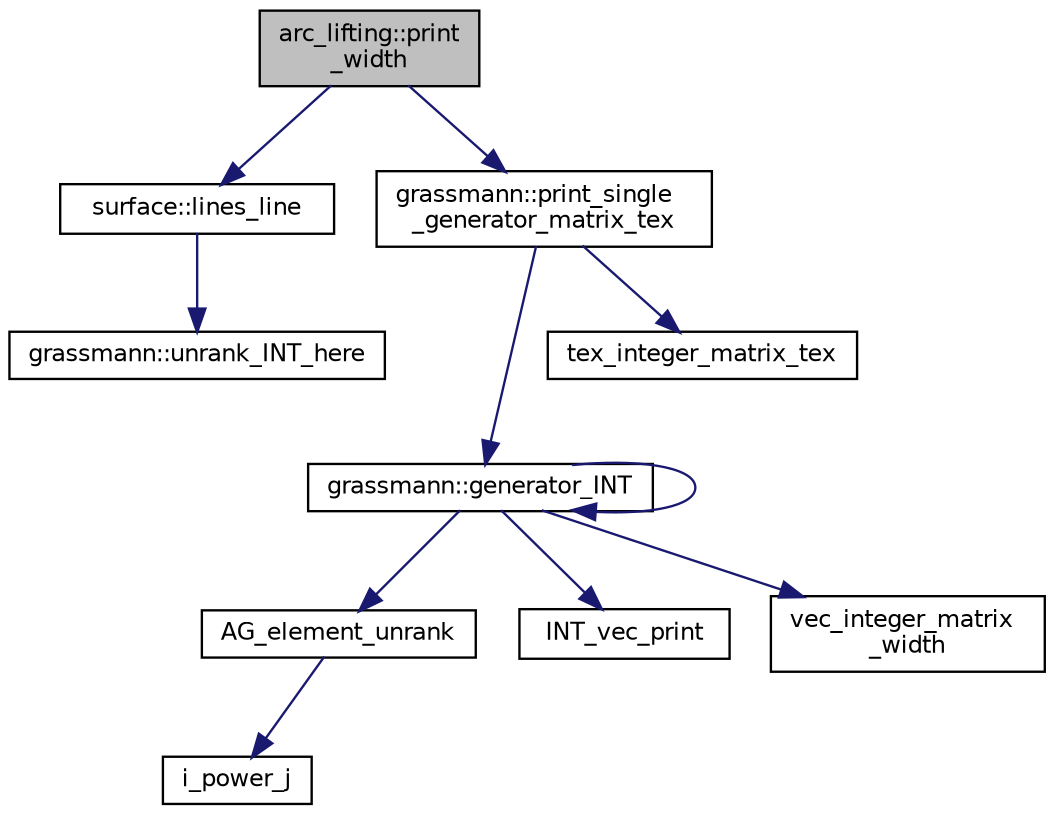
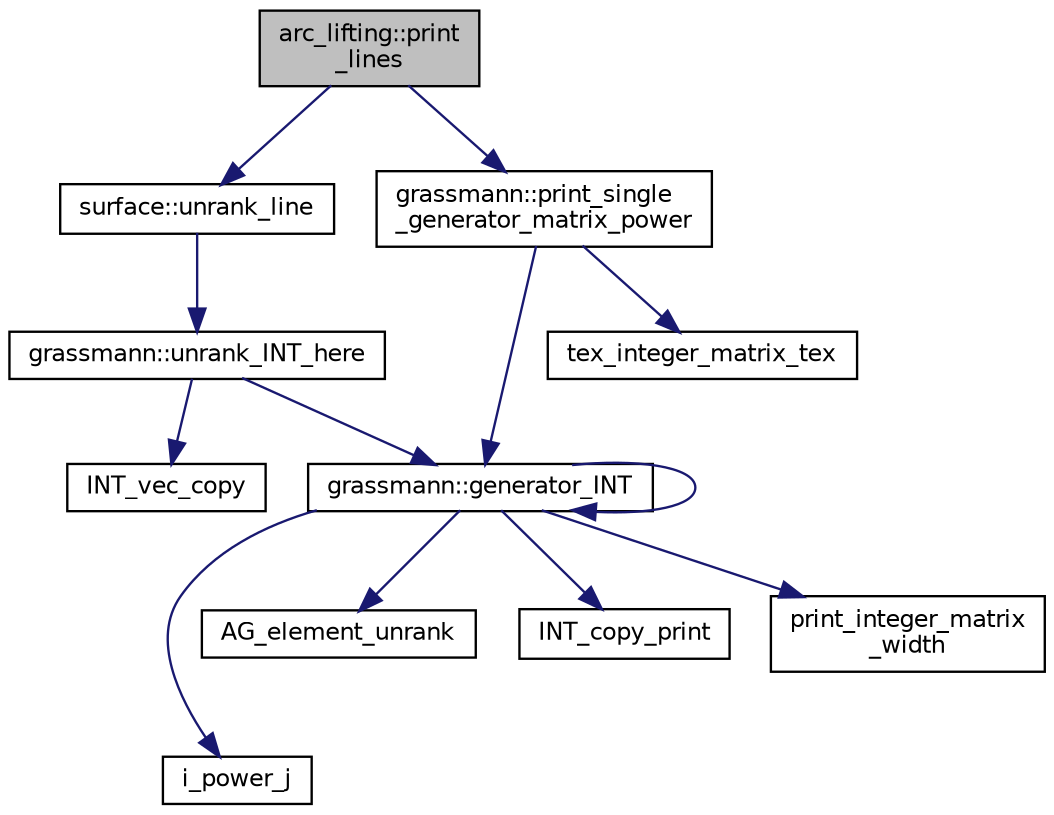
(370, 48) -> (370, 48)
(197, 209) -> (197, 209)
(544, 209) -> (544, 209)
none -> (328, 417)
none -> (166, 488)
(625, 634) -> (625, 634)
(908, 634) -> (908, 634)
(295, 697) -> (184, 592)
